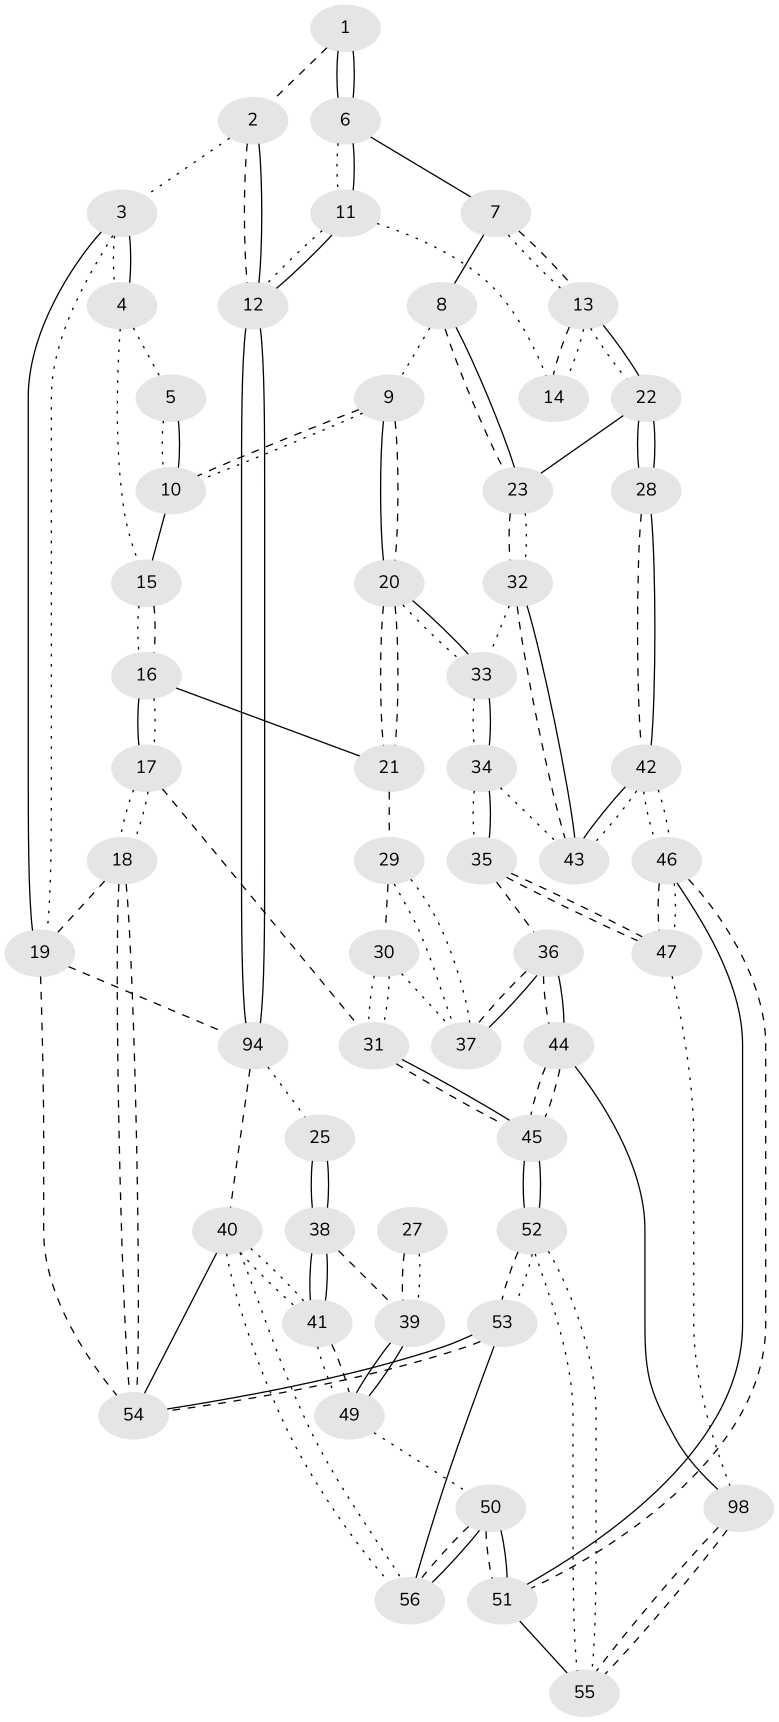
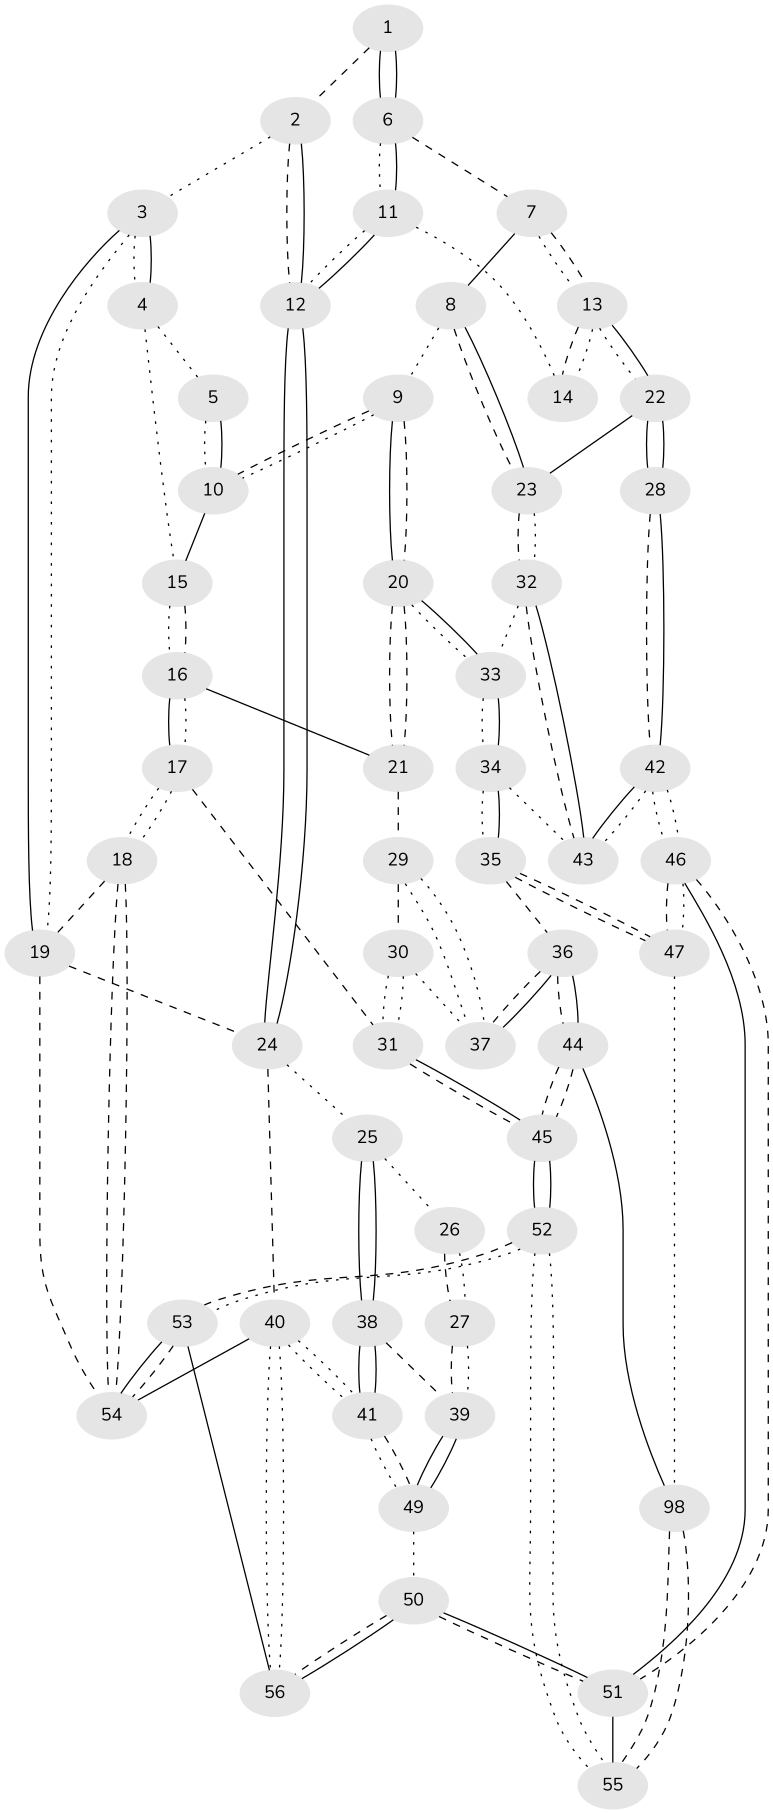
(421, 167) -> (460, 167)
(253, 1046) -> (267, 1046)
none -> (450, 1231)
